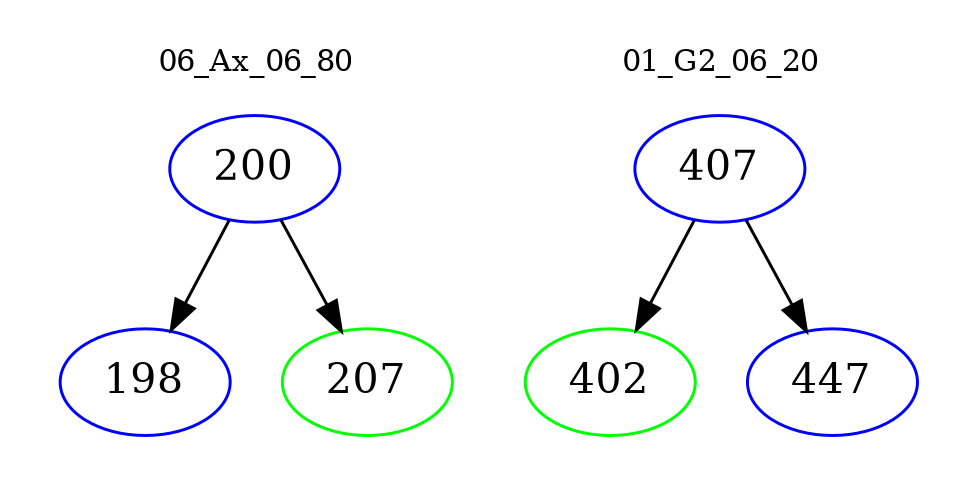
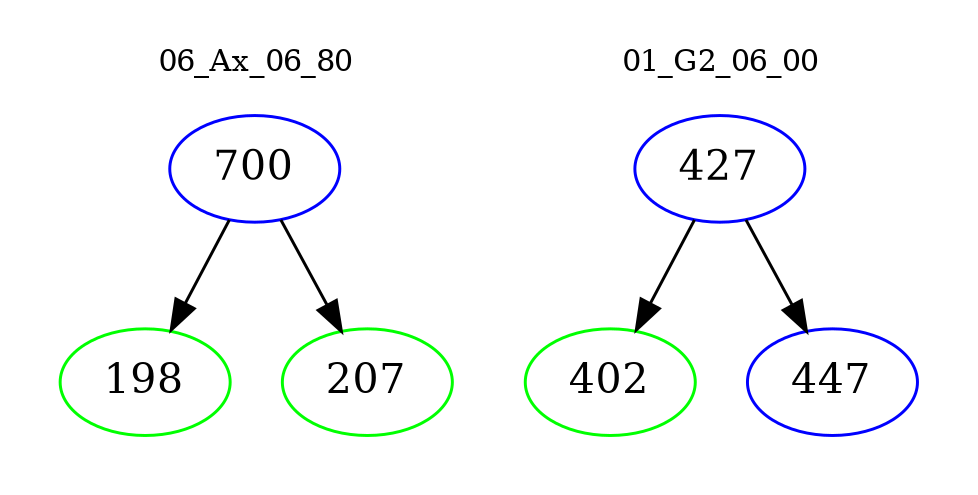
(721, 64) -> (721, 64)
(255, 169) -> (255, 169)
(720, 169) -> (720, 169)
(145, 382) -> (145, 382)
